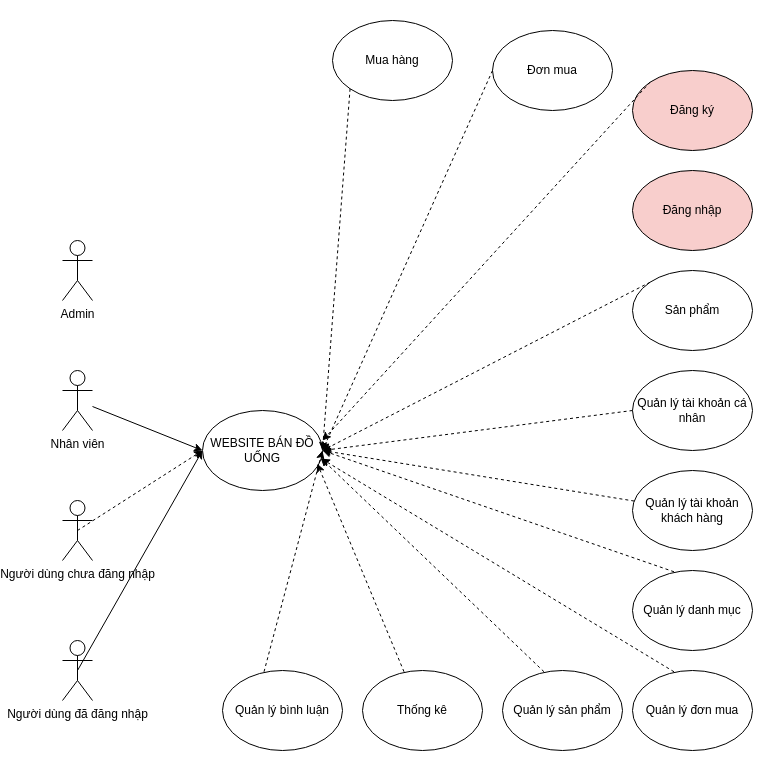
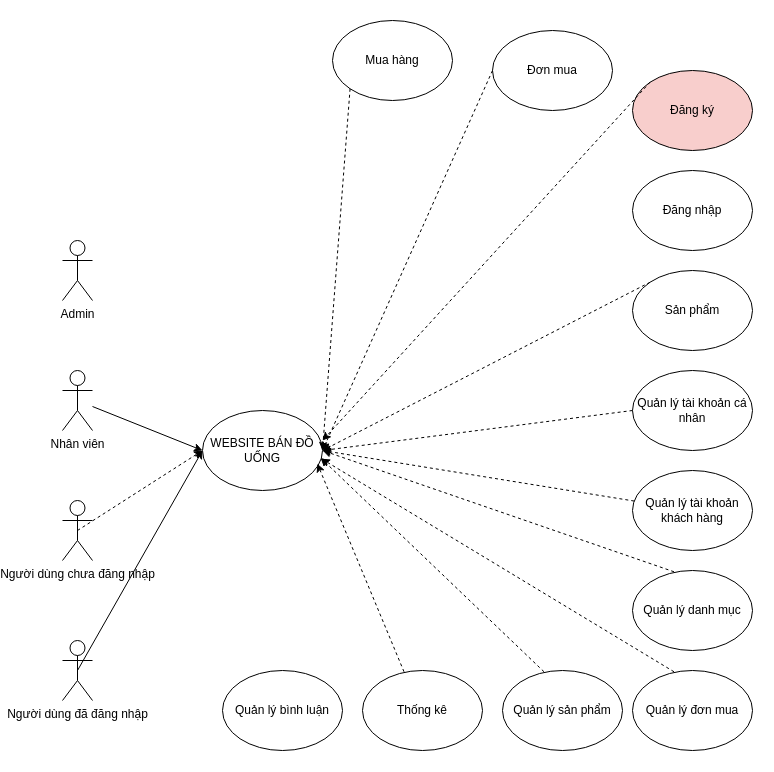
(693, 211) -> (693, 211)
(291, 571) -> none
